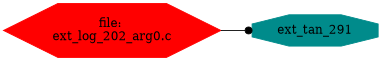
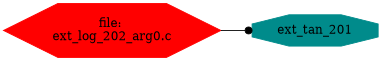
(315, 30) -> (315, 30)
